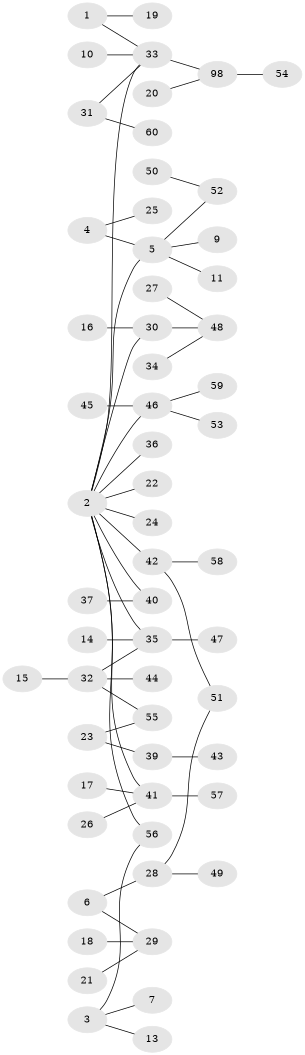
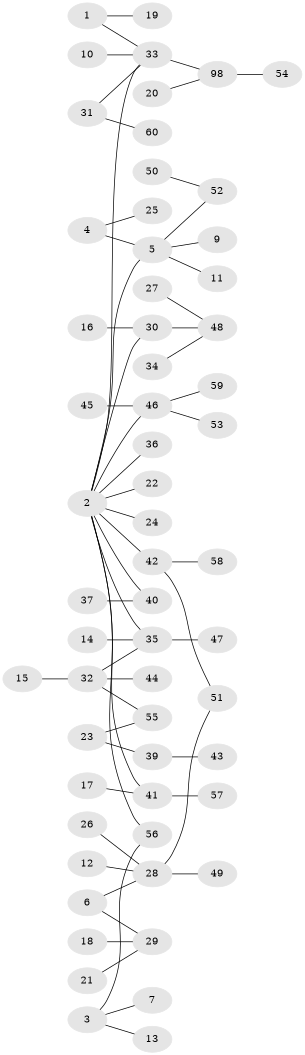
(120, 810) -> (120, 849)
none -> (87, 864)
